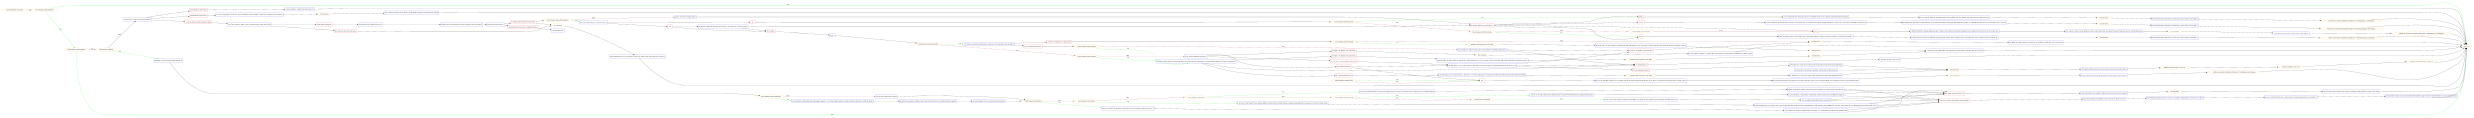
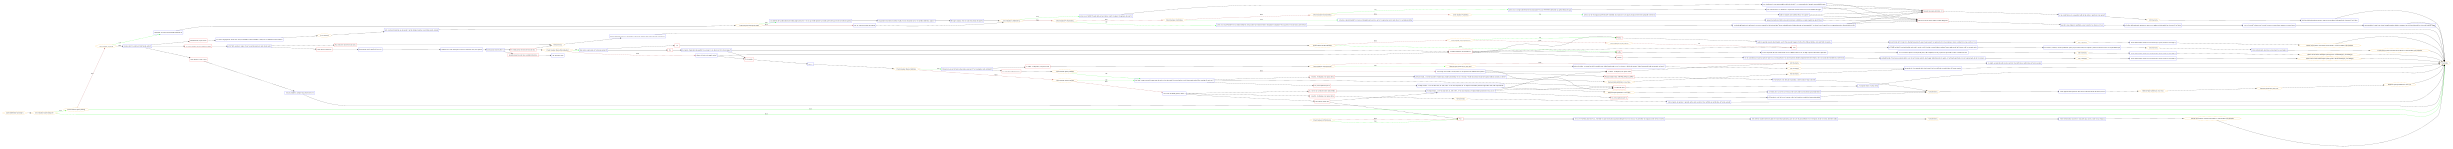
(719, 30) -> (730, 58)
none -> (1619, 77)
